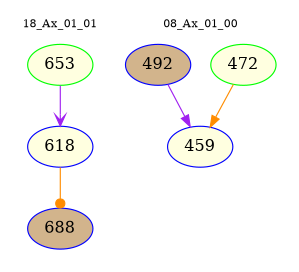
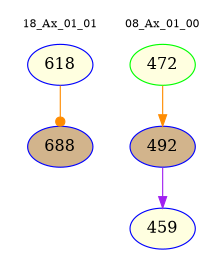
(60, 65) -> none
(225, 101) -> (163, 100)
